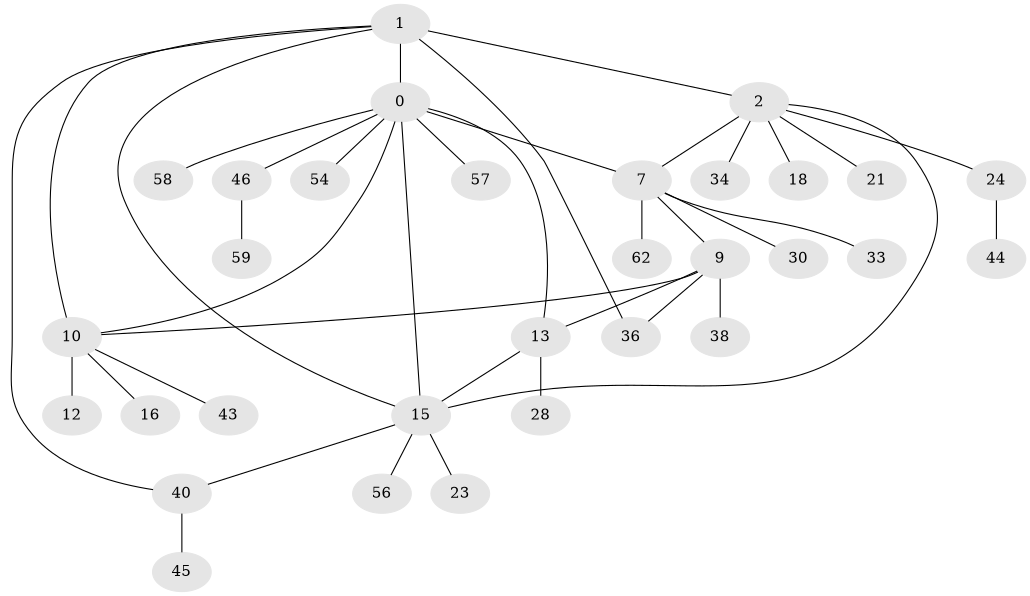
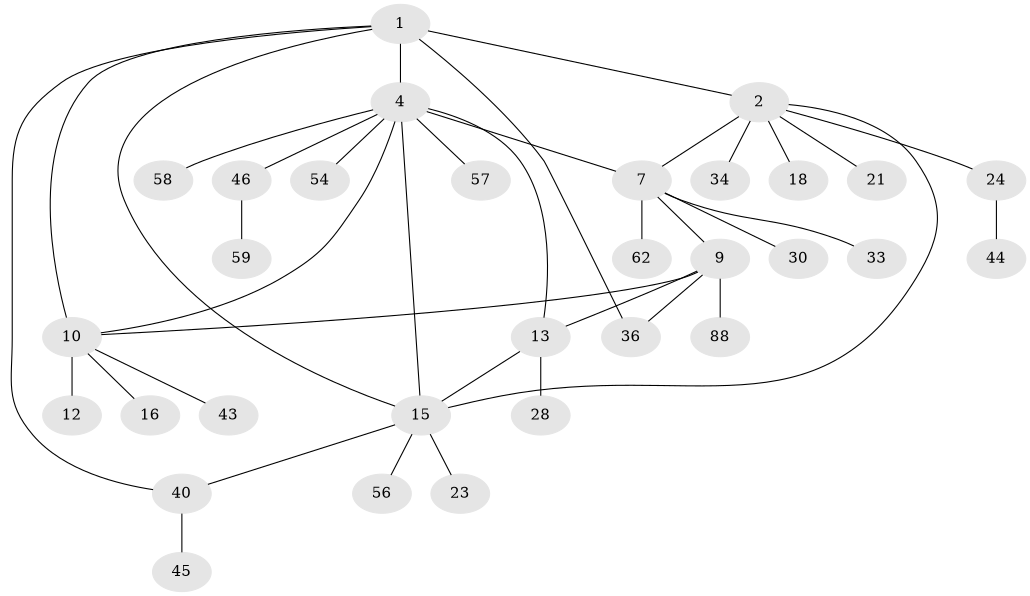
(400, 102) -> (400, 102)
(720, 337) -> (720, 337)
